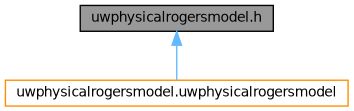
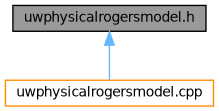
(177, 93) -> (109, 93)
